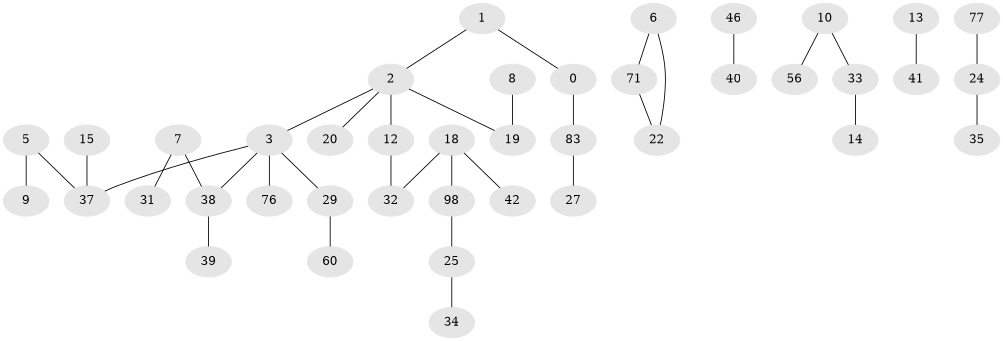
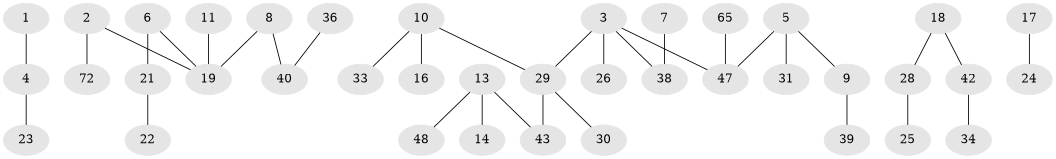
none -> (209, 19)
(734, 19) -> (330, 19)
(977, 19) -> (1029, 19)
none -> (277, 49)
(436, 49) -> none
none -> (482, 49)
(573, 79) -> (26, 79)
(634, 79) -> (148, 79)
(665, 79) -> (178, 49)
(795, 79) -> (421, 79)
(916, 79) -> (421, 140)
(330, 110) -> none
(855, 110) -> (482, 110)
(87, 140) -> (725, 19)
(330, 140) -> none
(391, 140) -> (87, 79)
none -> (543, 140)
(573, 140) -> (26, 140)
(977, 140) -> none
(160, 177) -> (786, 49)
(87, 201) -> (725, 79)
(269, 201) -> (604, 79)
(391, 201) -> none
(452, 201) -> (908, 79)
(573, 201) -> none
(209, 231) -> (847, 110)
(330, 262) -> (604, 140)
(452, 292) -> (969, 110)
